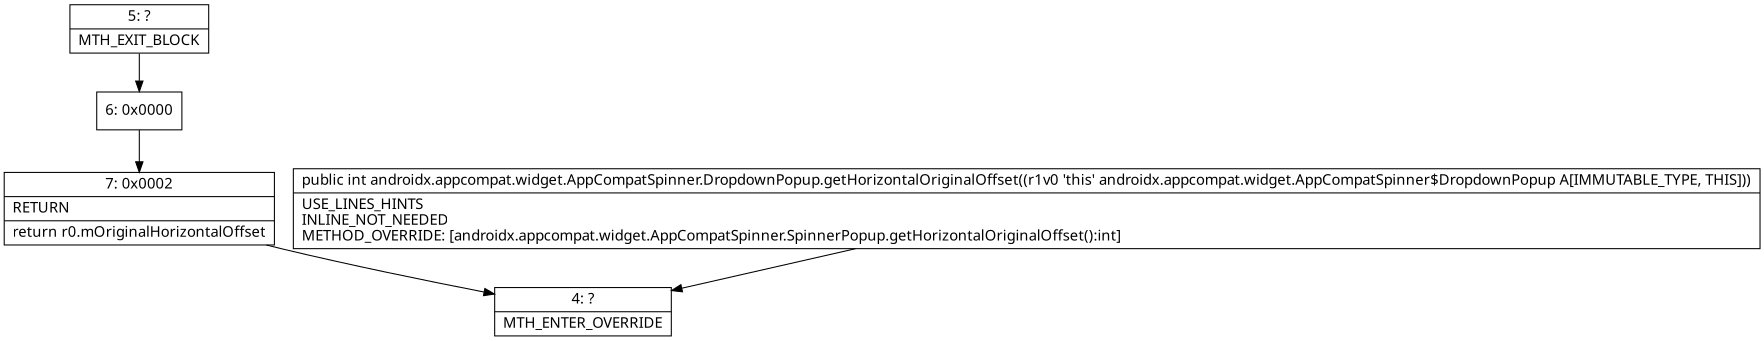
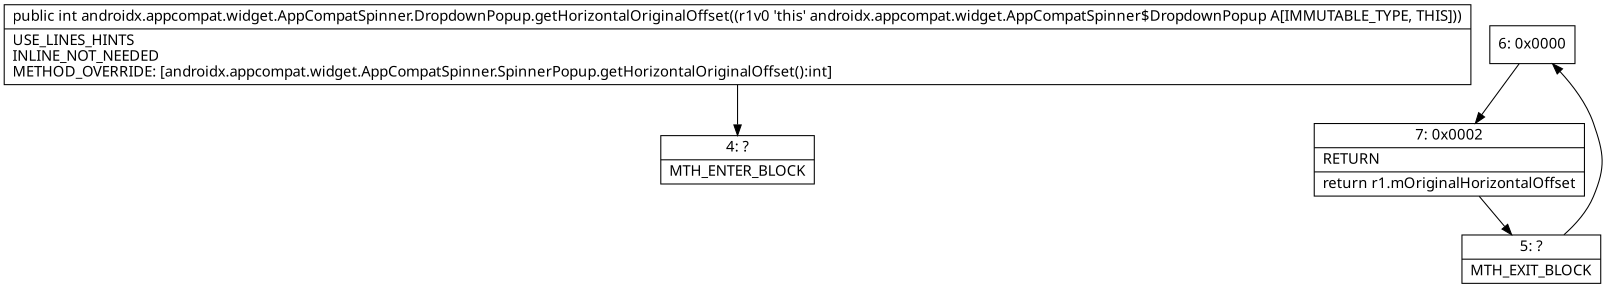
(139, 232) -> (1449, 183)
(375, 270) -> (1492, 211)
(583, 323) -> (738, 171)
